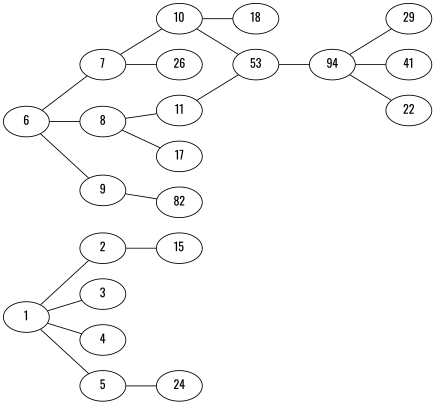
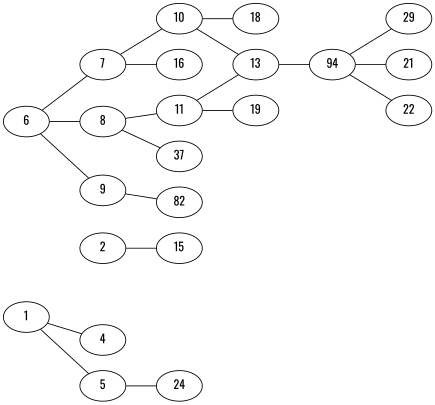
(179, 65) -> (179, 65)
(256, 65) -> (256, 65)
(409, 65) -> (409, 65)
none -> (256, 111)
(179, 156) -> (179, 156)
(65, 283) -> none
(103, 294) -> none
